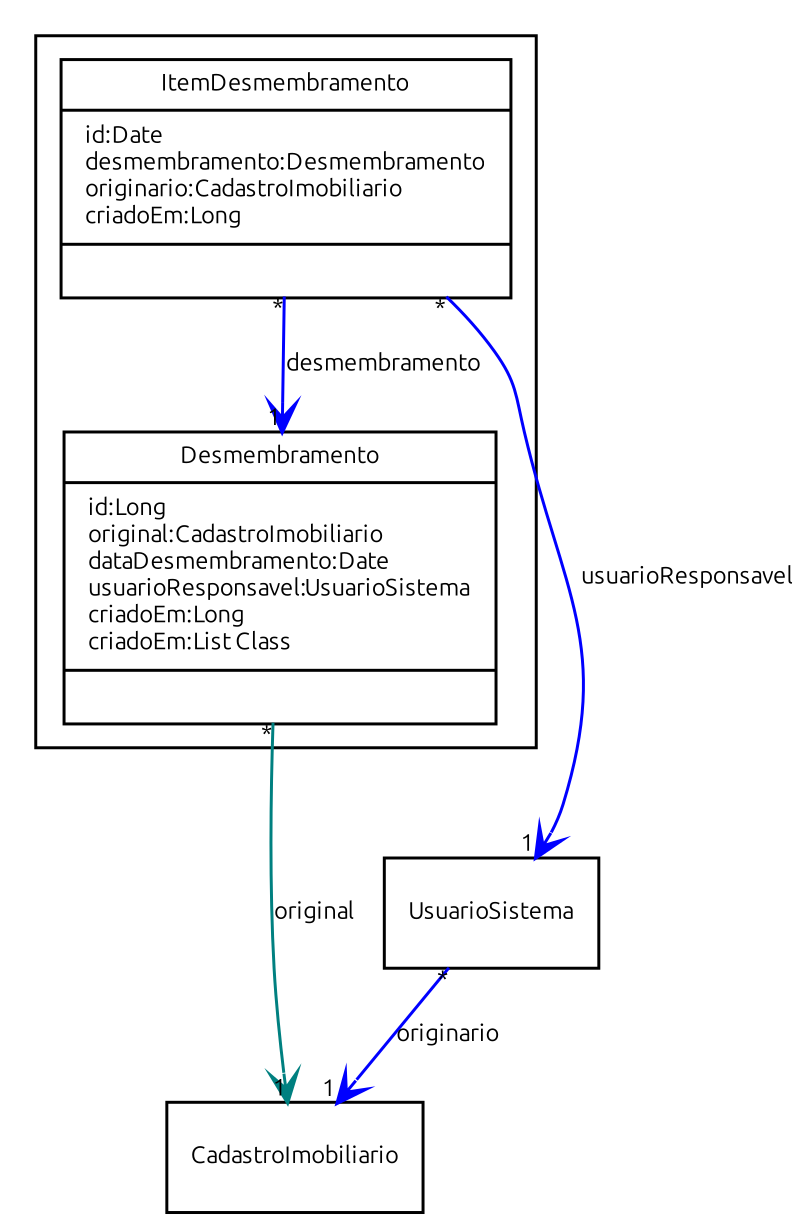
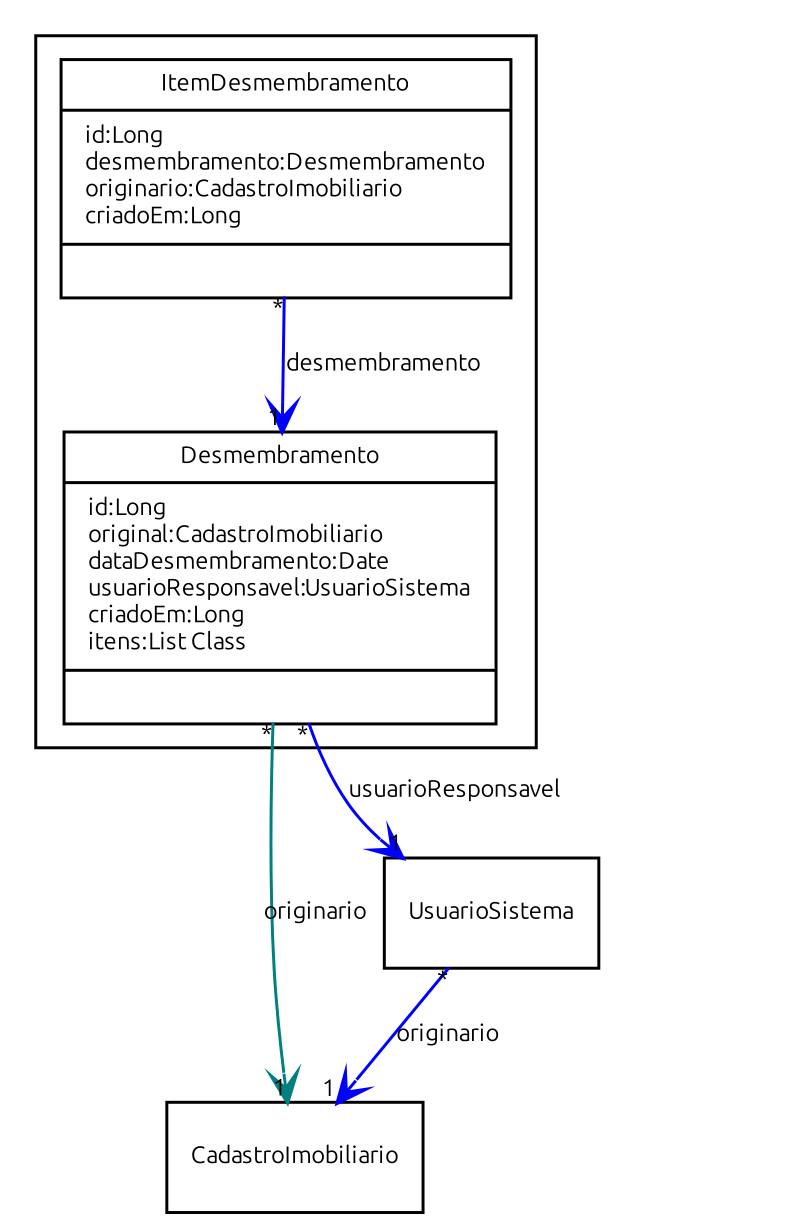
(125, 136) -> (125, 136)
(559, 554) -> (337, 786)
(191, 642) -> (168, 642)
(316, 913) -> (316, 913)
